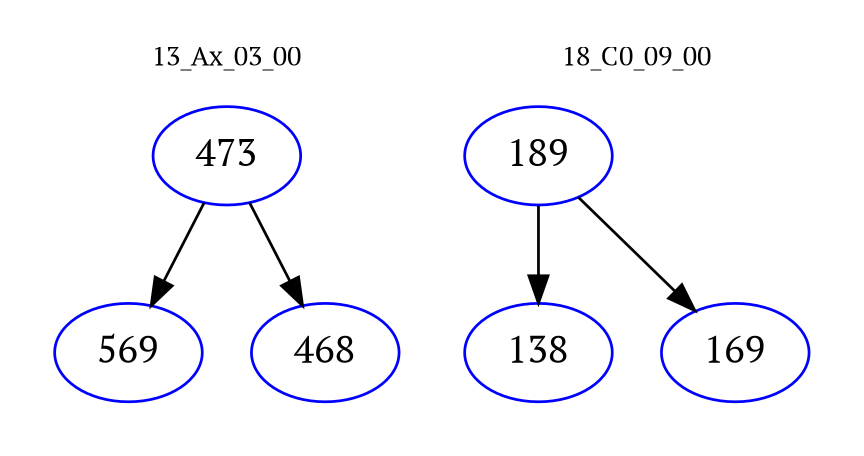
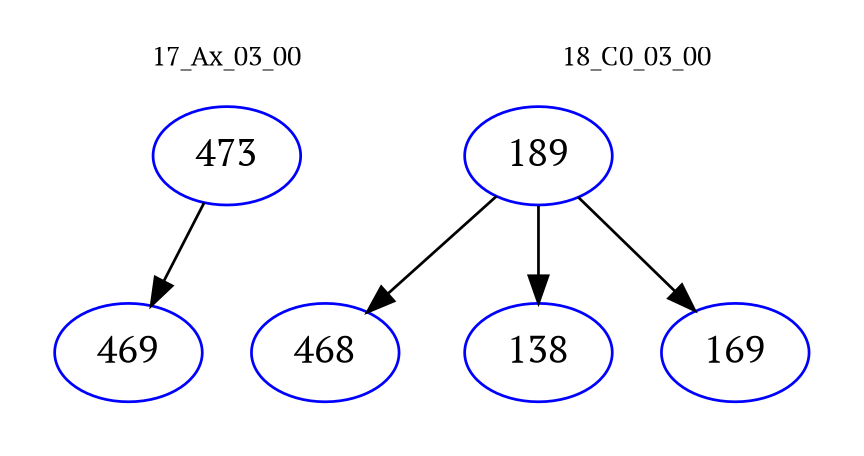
(227, 59) -> (227, 59)
(637, 59) -> (637, 59)
(270, 242) -> (461, 228)
(128, 353) -> (128, 353)
